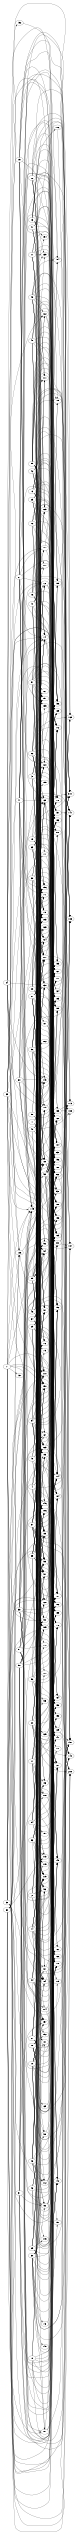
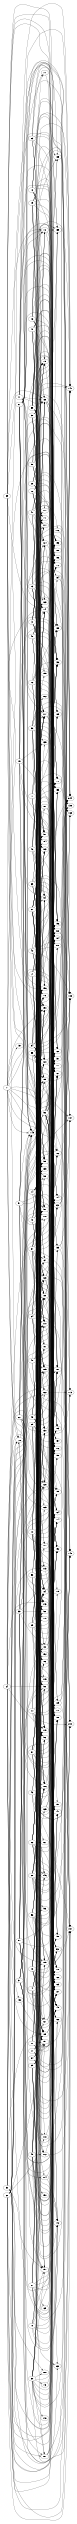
(45, 1351) -> none
